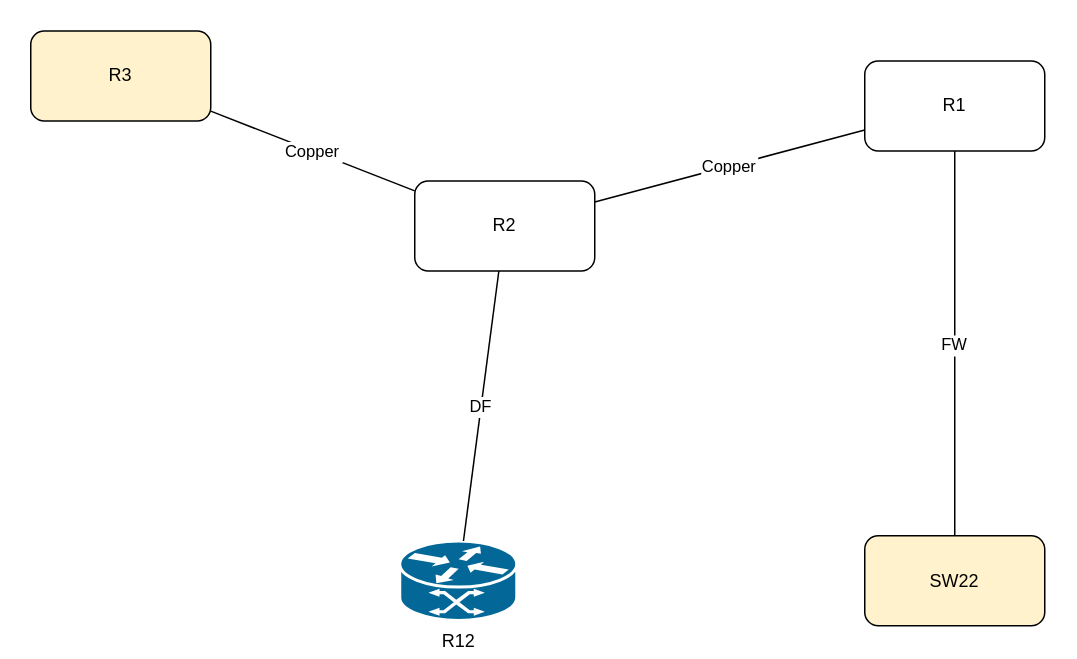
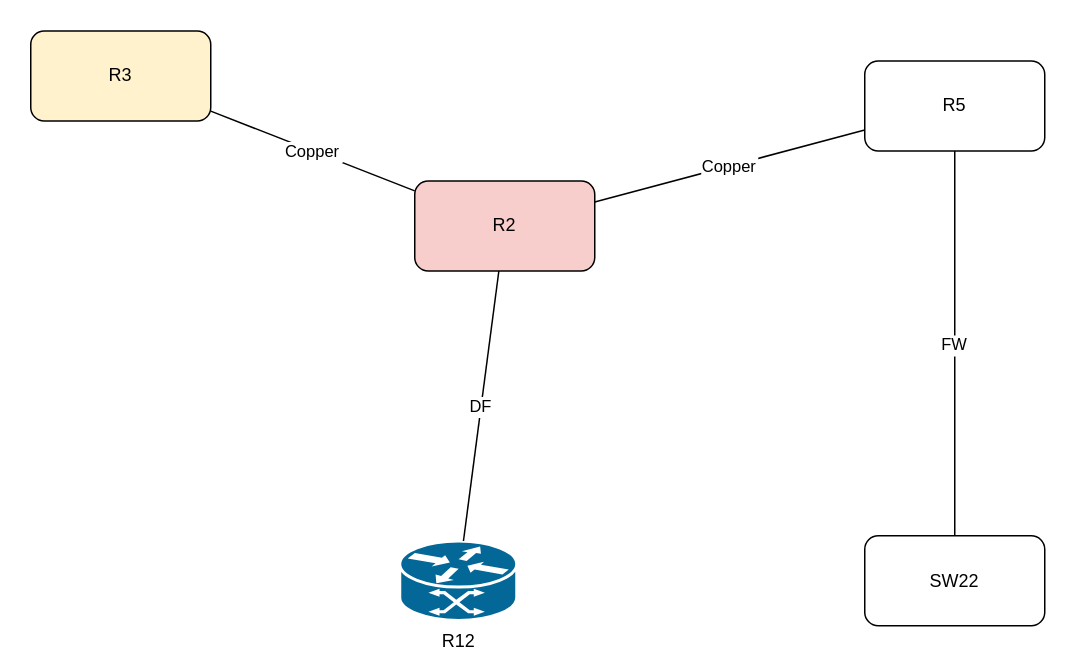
(955, 106) -> (955, 106)
(505, 226) -> (505, 226)
(955, 581) -> (955, 581)
